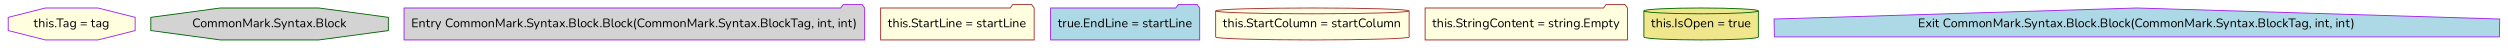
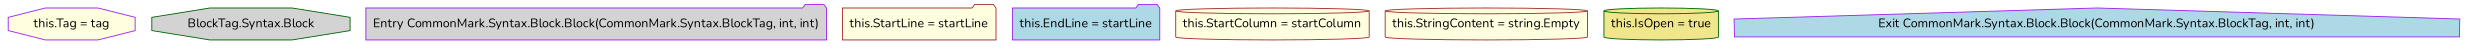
(270, 24) -> (251, 24)
(1125, 24) -> (1086, 24)
(1526, 24) -> (1486, 24)
